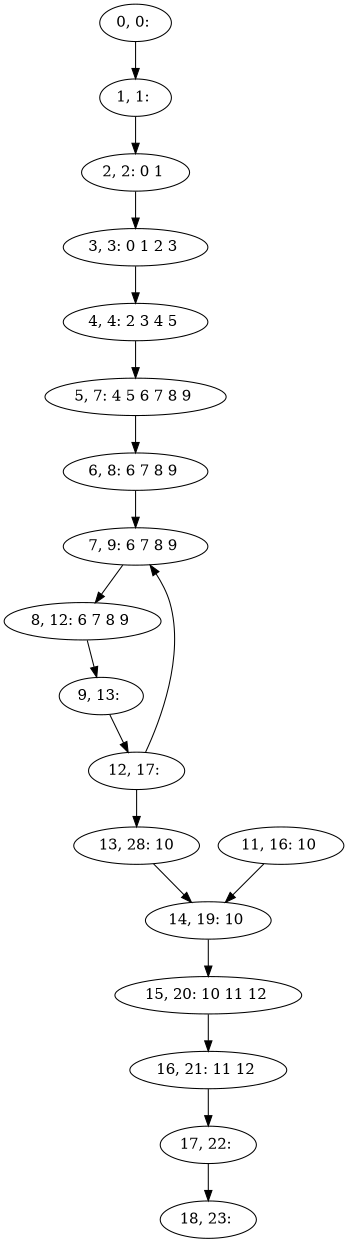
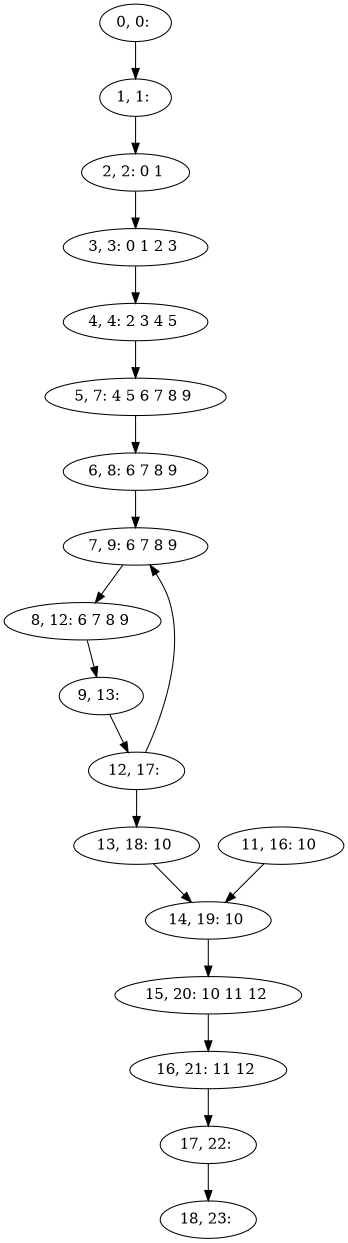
(137, 846) -> (137, 846)
